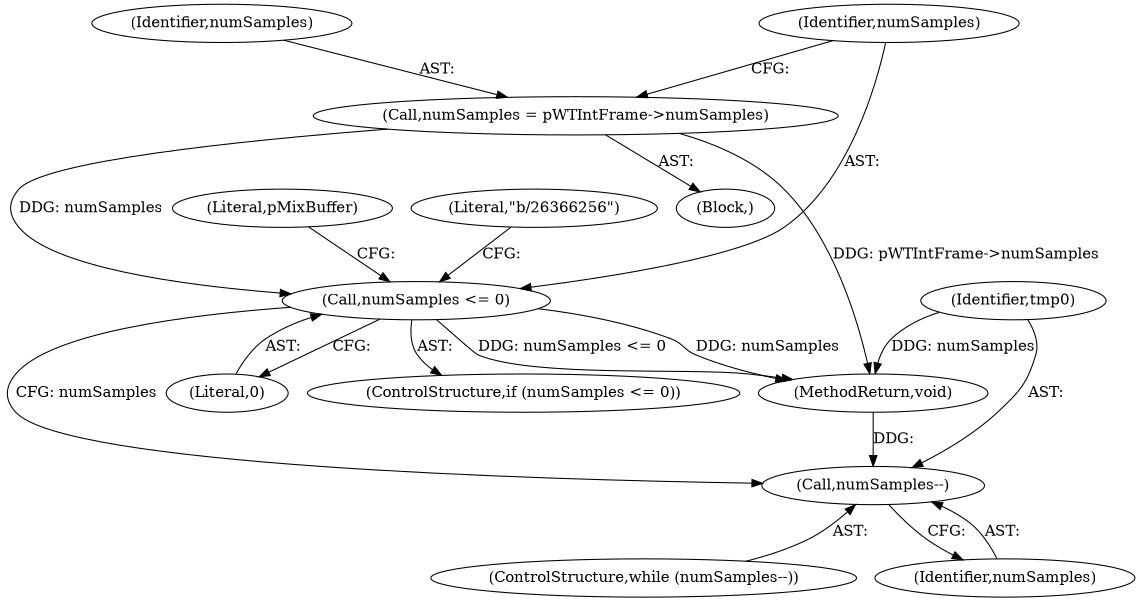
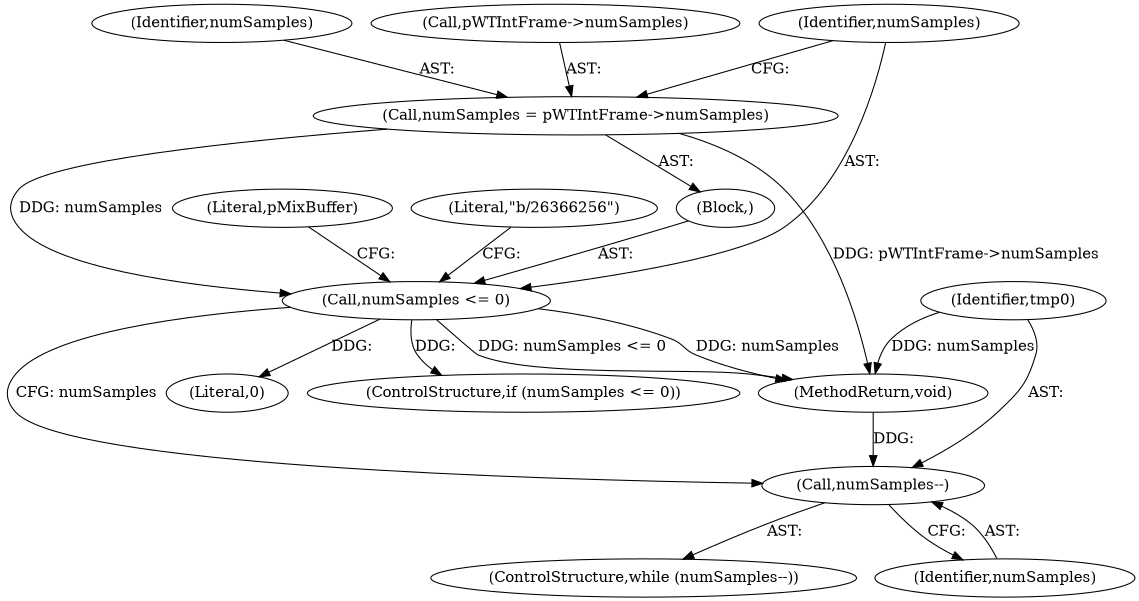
none -> (555, 23)
(267, 338) -> (587, 251)
(354, 347) -> (354, 347)
(438, 347) -> (438, 347)
(800, 543) -> (758, 527)
